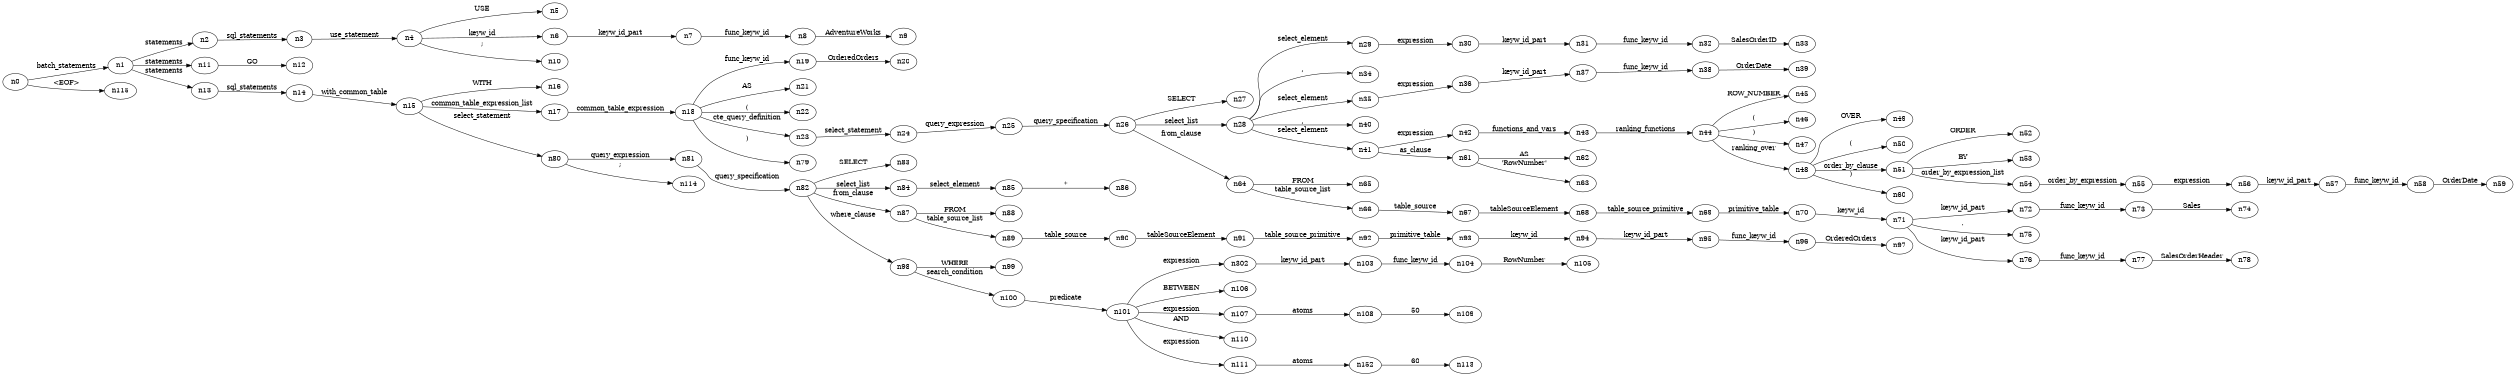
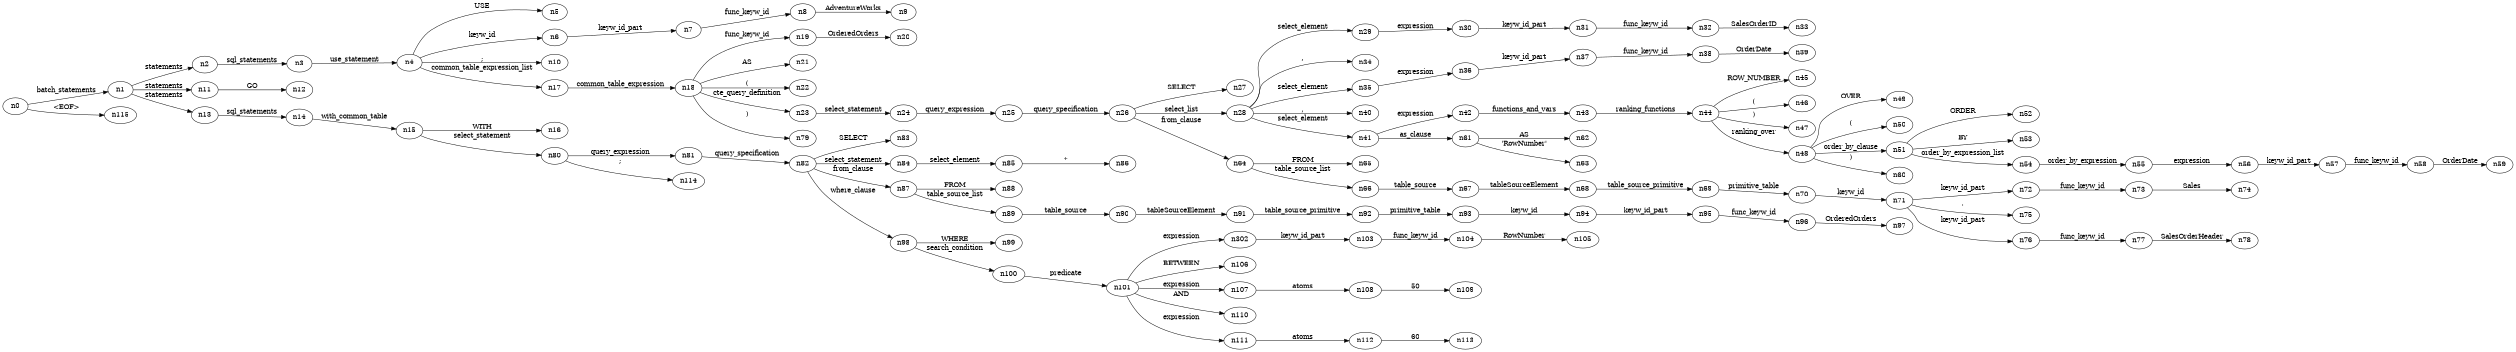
(480, 109) -> (478, 81)
(853, 185) -> (853, 160)
(1365, 365) -> (1365, 341)
